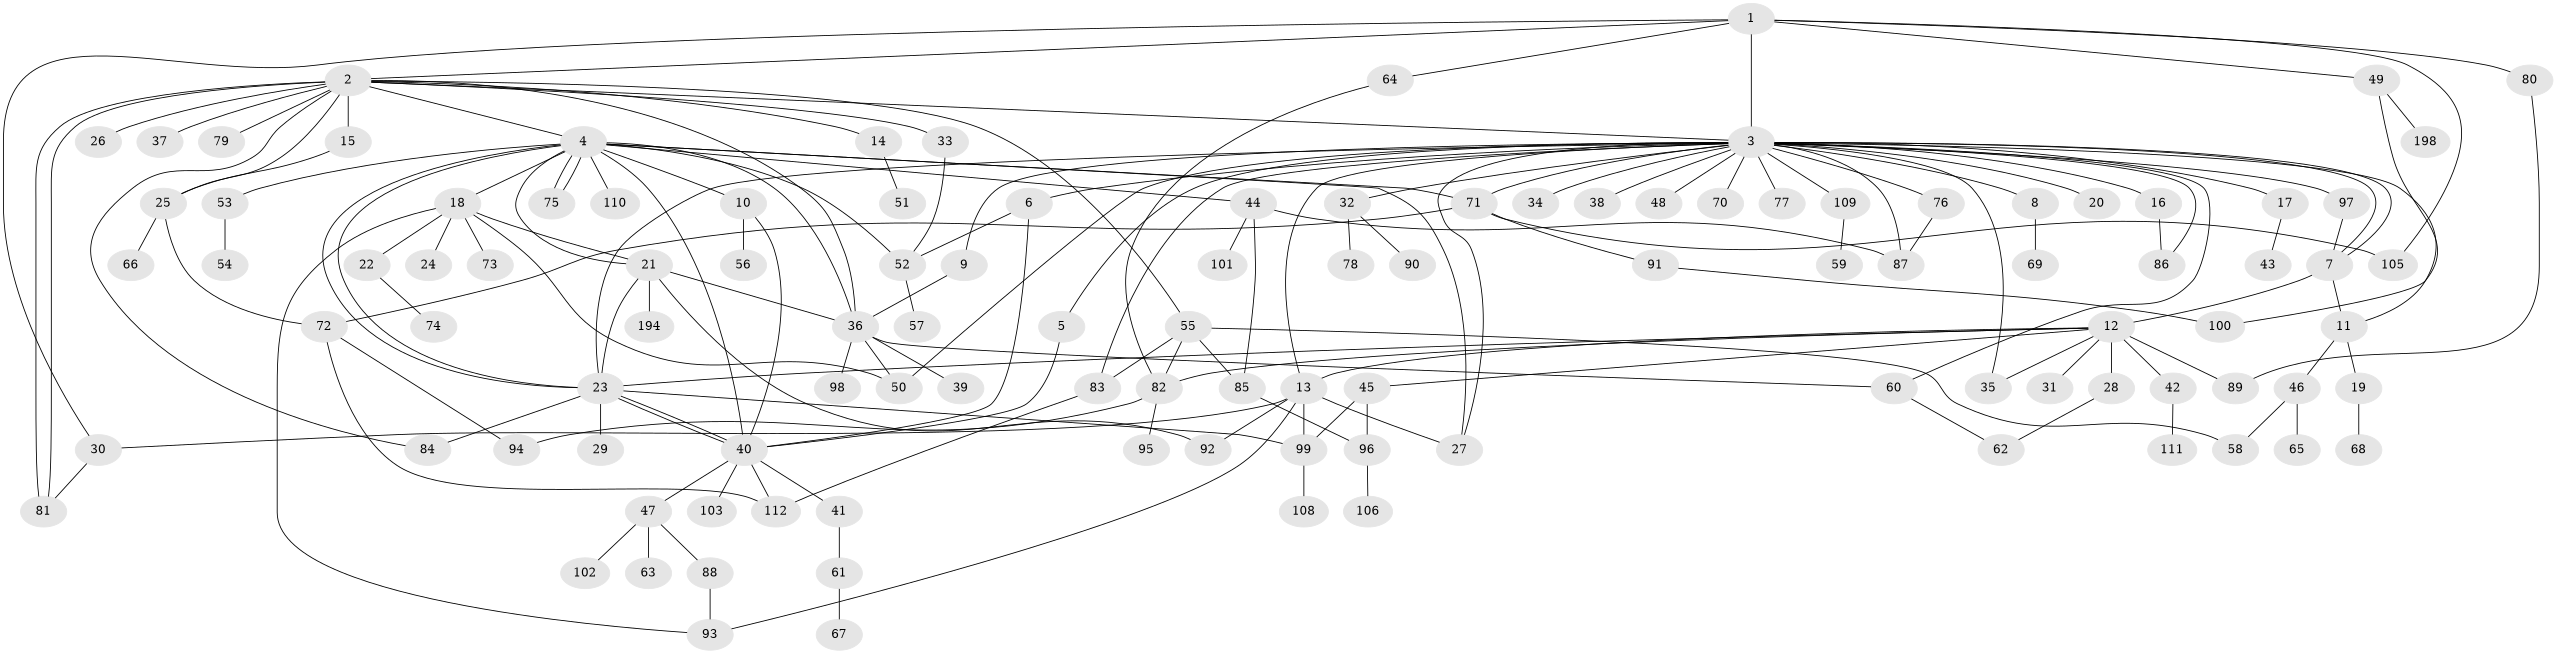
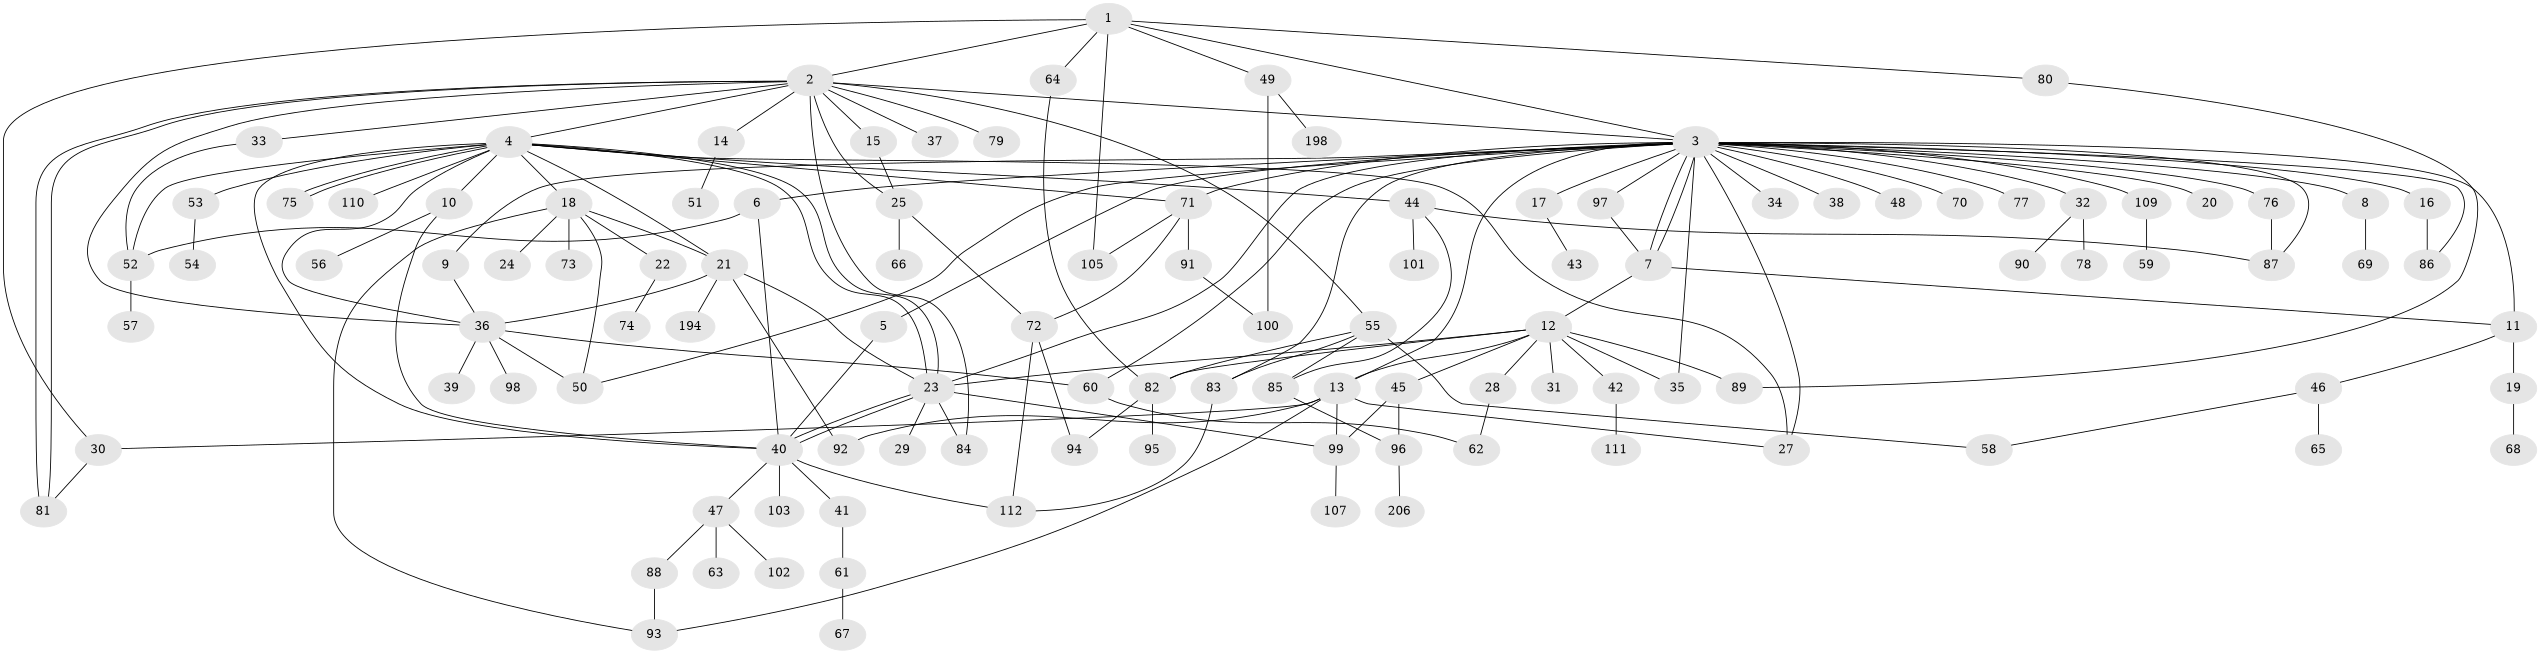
(98, 142) -> none
(1304, 512) -> (1336, 512)
(1368, 512) -> (1400, 512)
